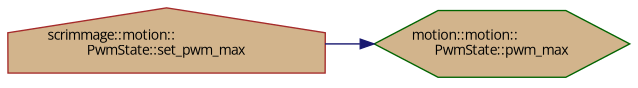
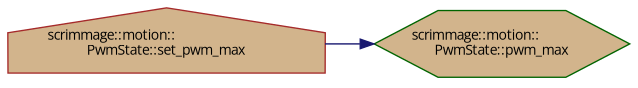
(502, 44) -> (502, 44)
